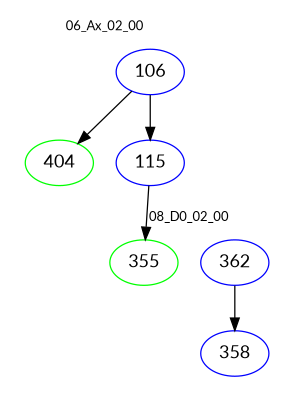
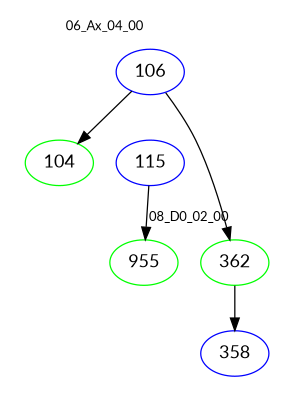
(105, 27) -> (105, 27)
(150, 111) -> (203, 157)
(59, 163) -> (59, 163)
(144, 263) -> (144, 263)
(235, 263) -> (235, 263)
